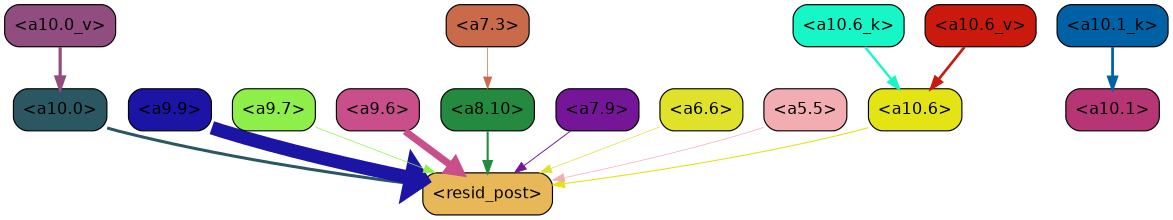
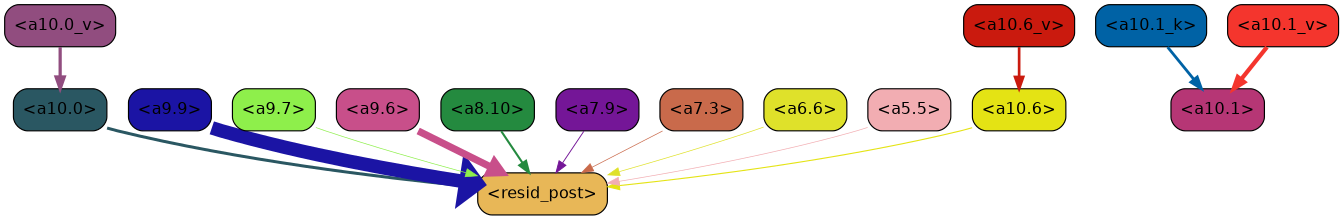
(849, 26) -> none
none -> (1283, 26)
(488, 62) -> (627, 149)
